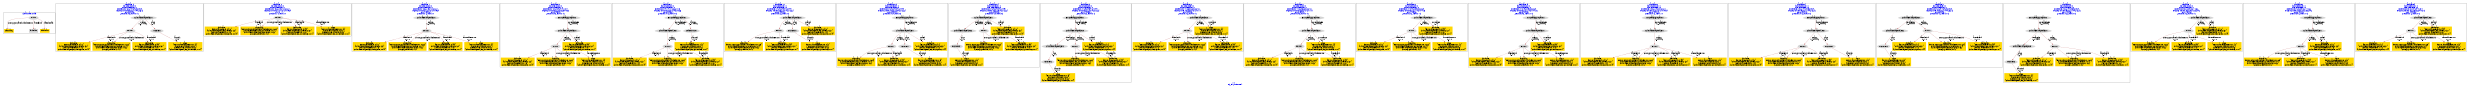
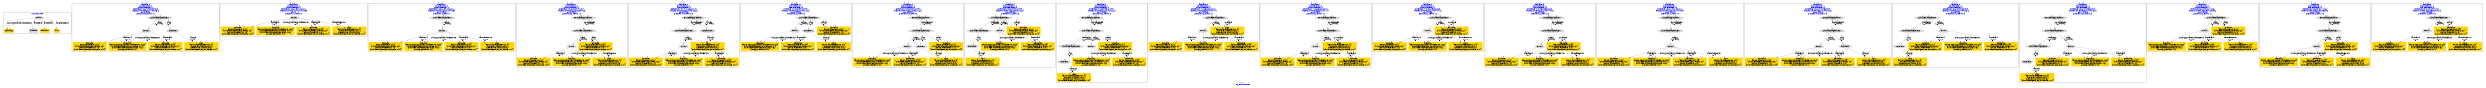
(29, 14) -> (37, 14)
none -> (57, 31)
